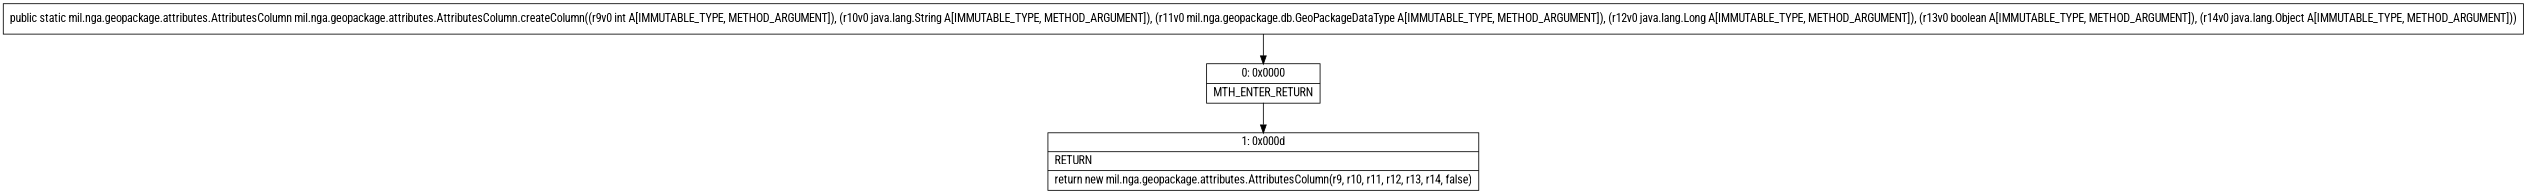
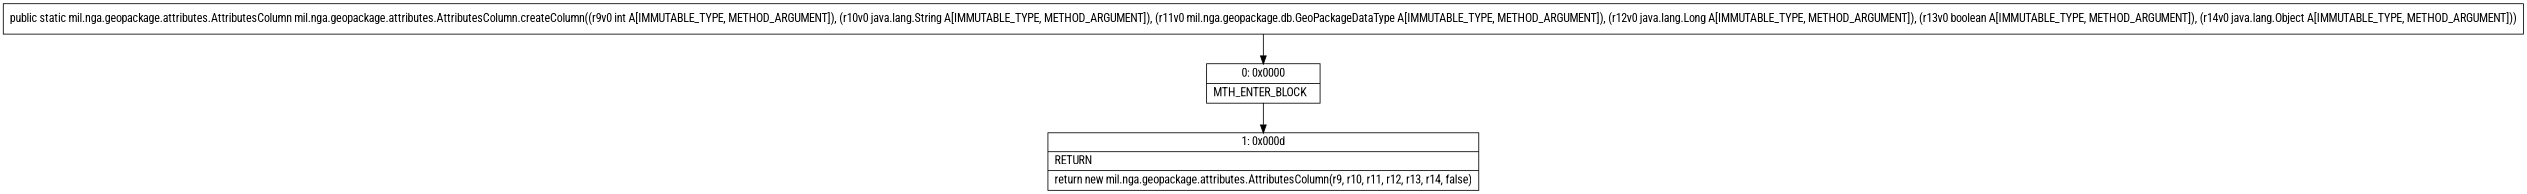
(1263, 93) -> (1260, 93)
